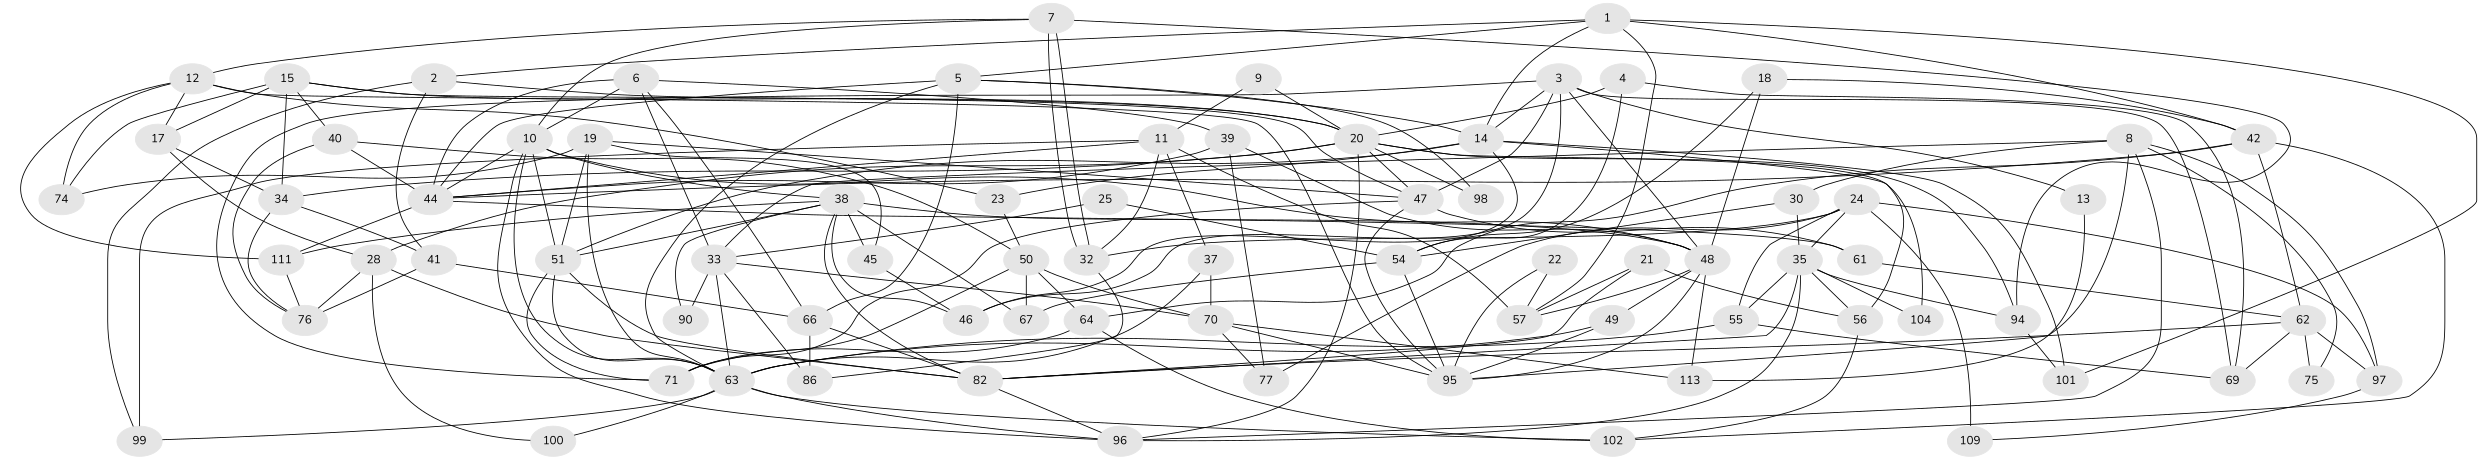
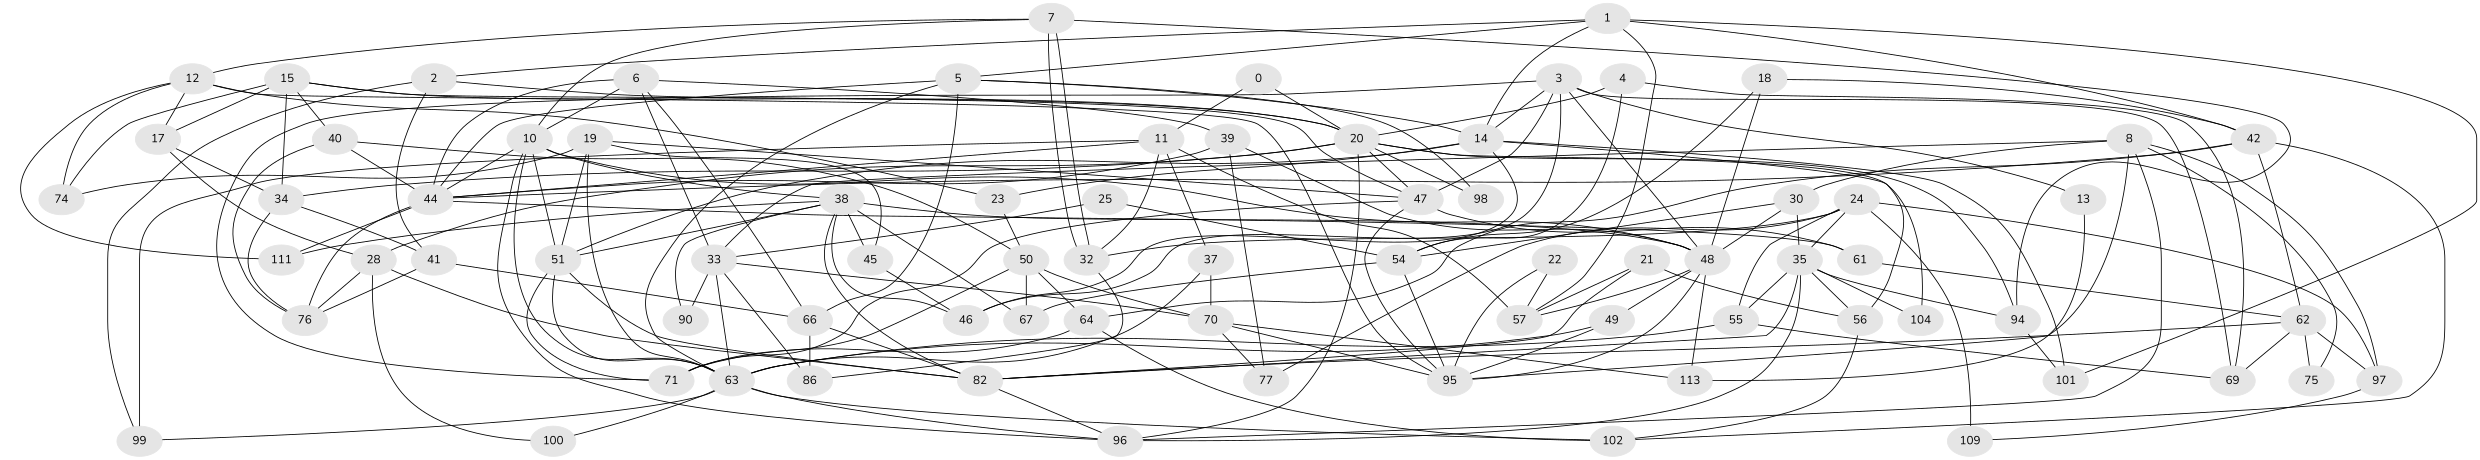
(1259, 79) -> (1259, 79)
none -> (1752, 230)
(293, 290) -> (352, 237)
